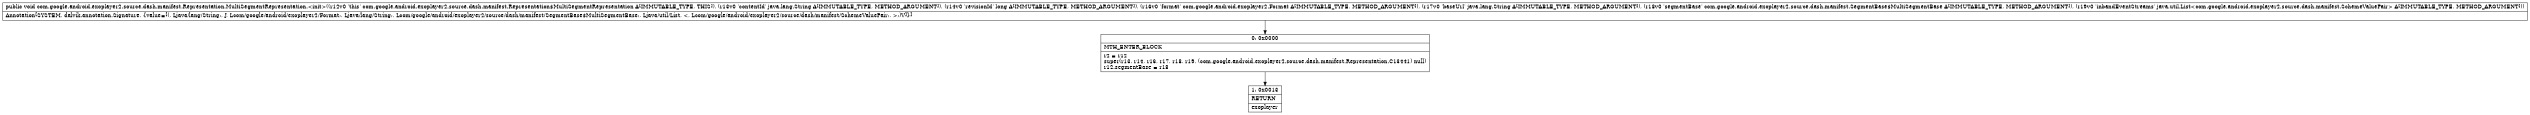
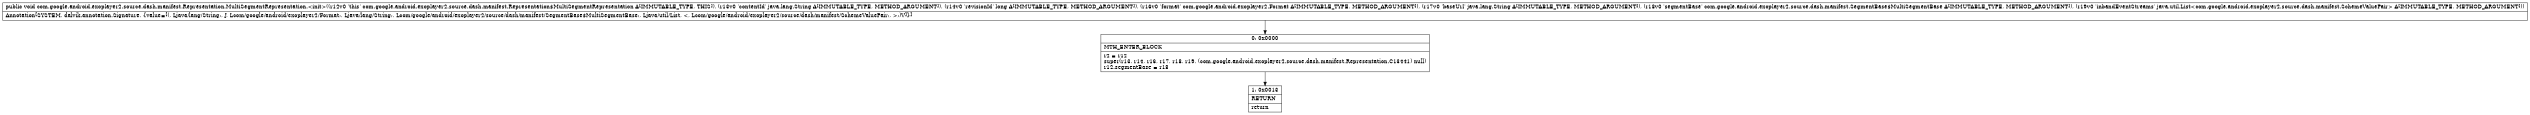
(1265, 107) -> (1260, 107)
